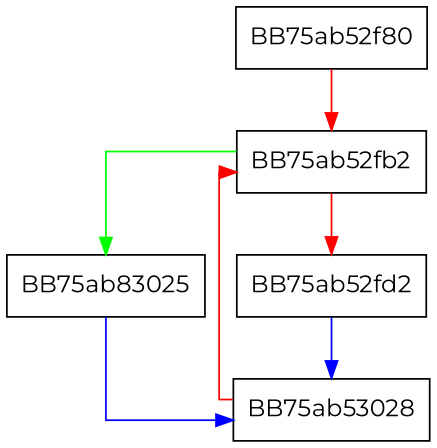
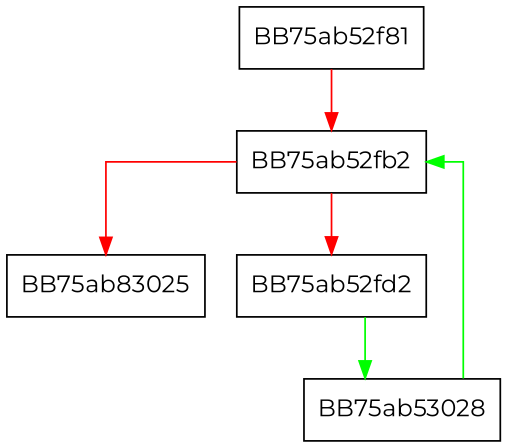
(332, 38) -> (332, 38)
(128, 152) -> (133, 162)
(219, 292) -> (463, 260)
(332, 339) -> (365, 339)
(109, 420) -> none
